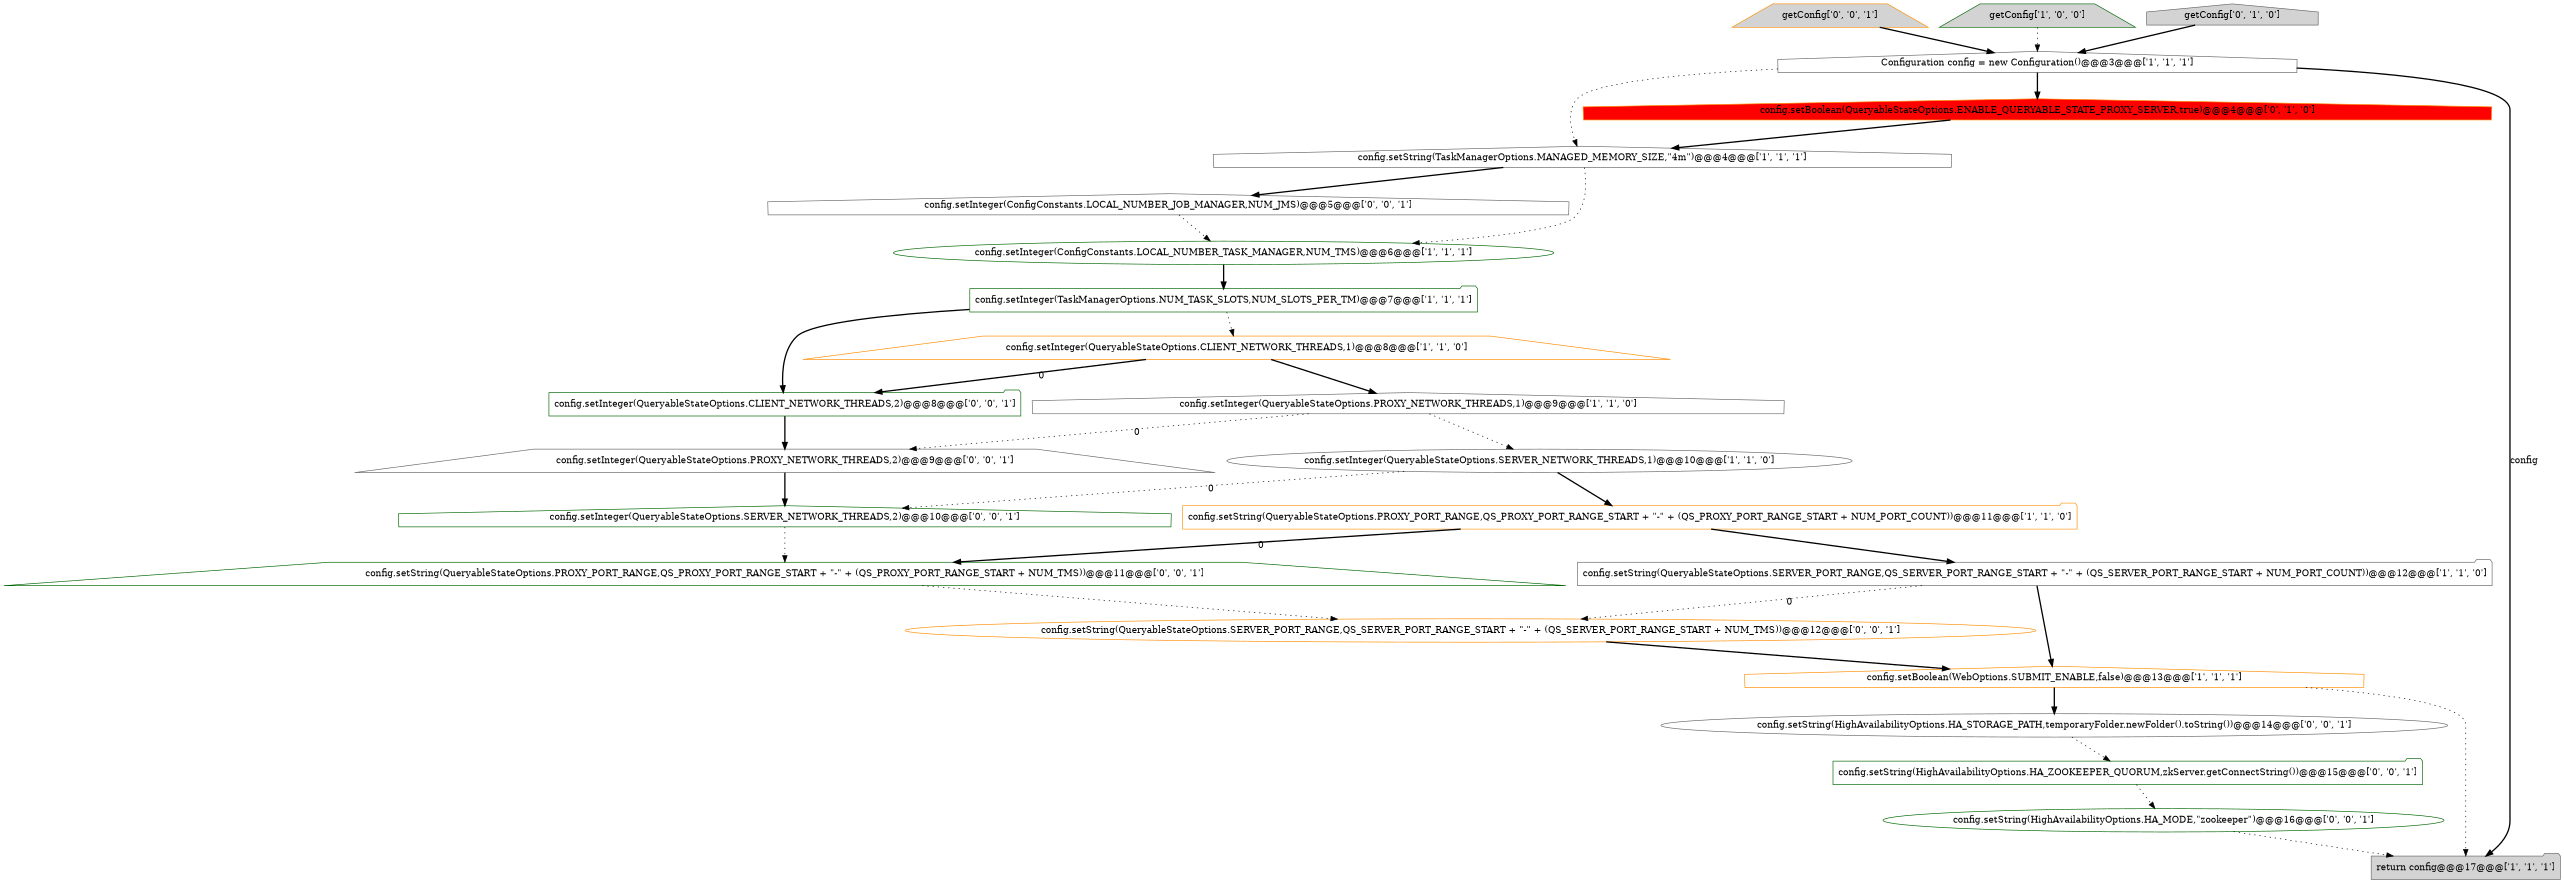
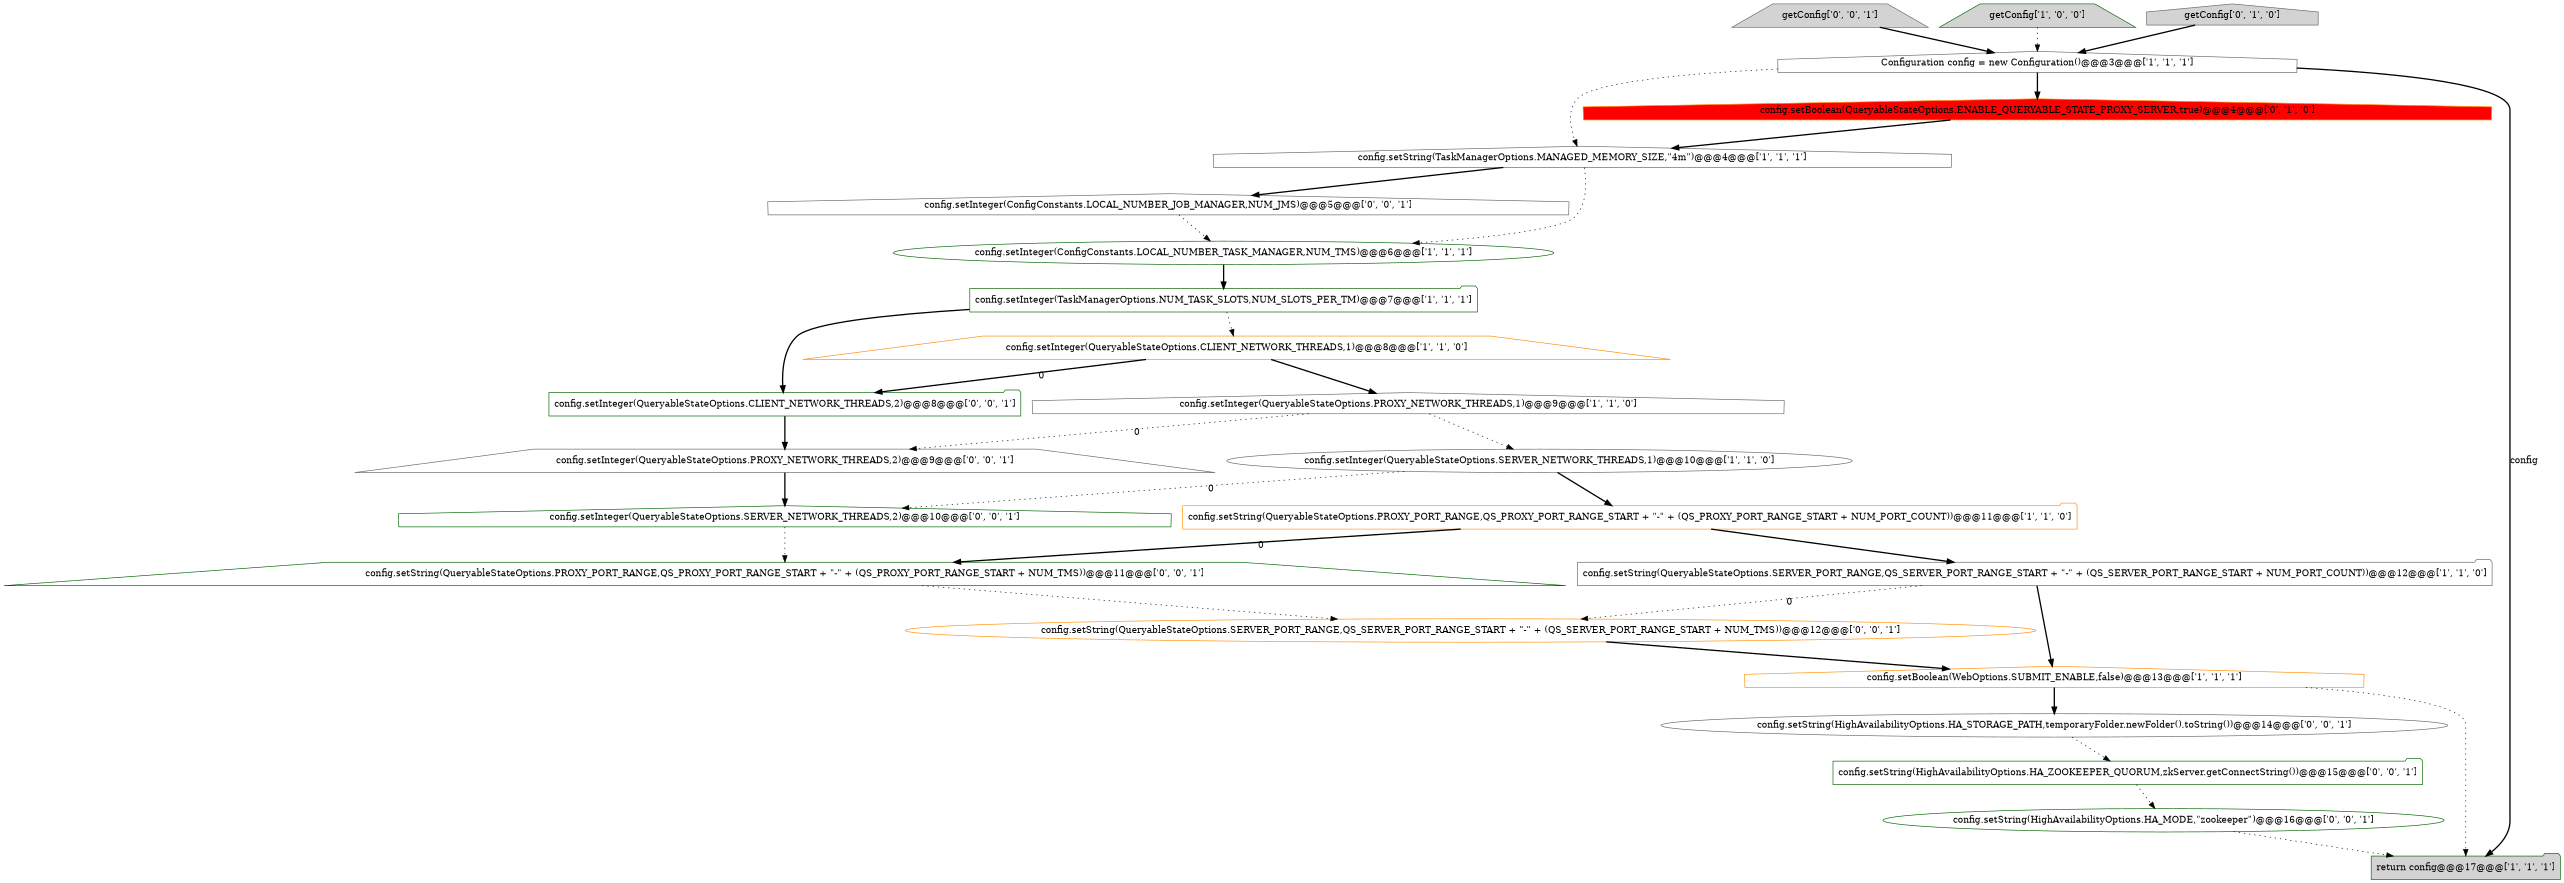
(1830, 16) -> (1830, 16)
(2466, 868) -> (2466, 868)
